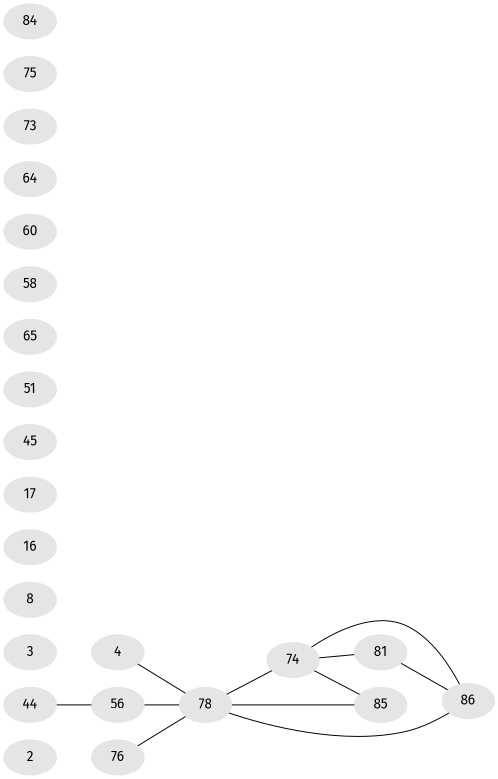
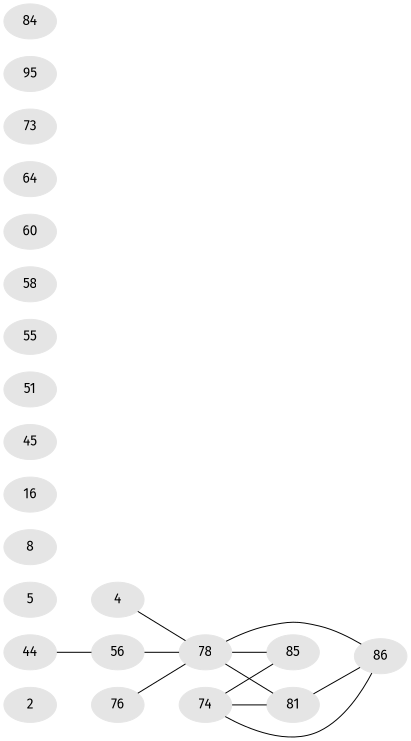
(30, 74) -> (30, 74)
(30, 337) -> (30, 337)
(30, 495) -> none
(30, 652) -> (30, 600)
(249, 682) -> (243, 675)
